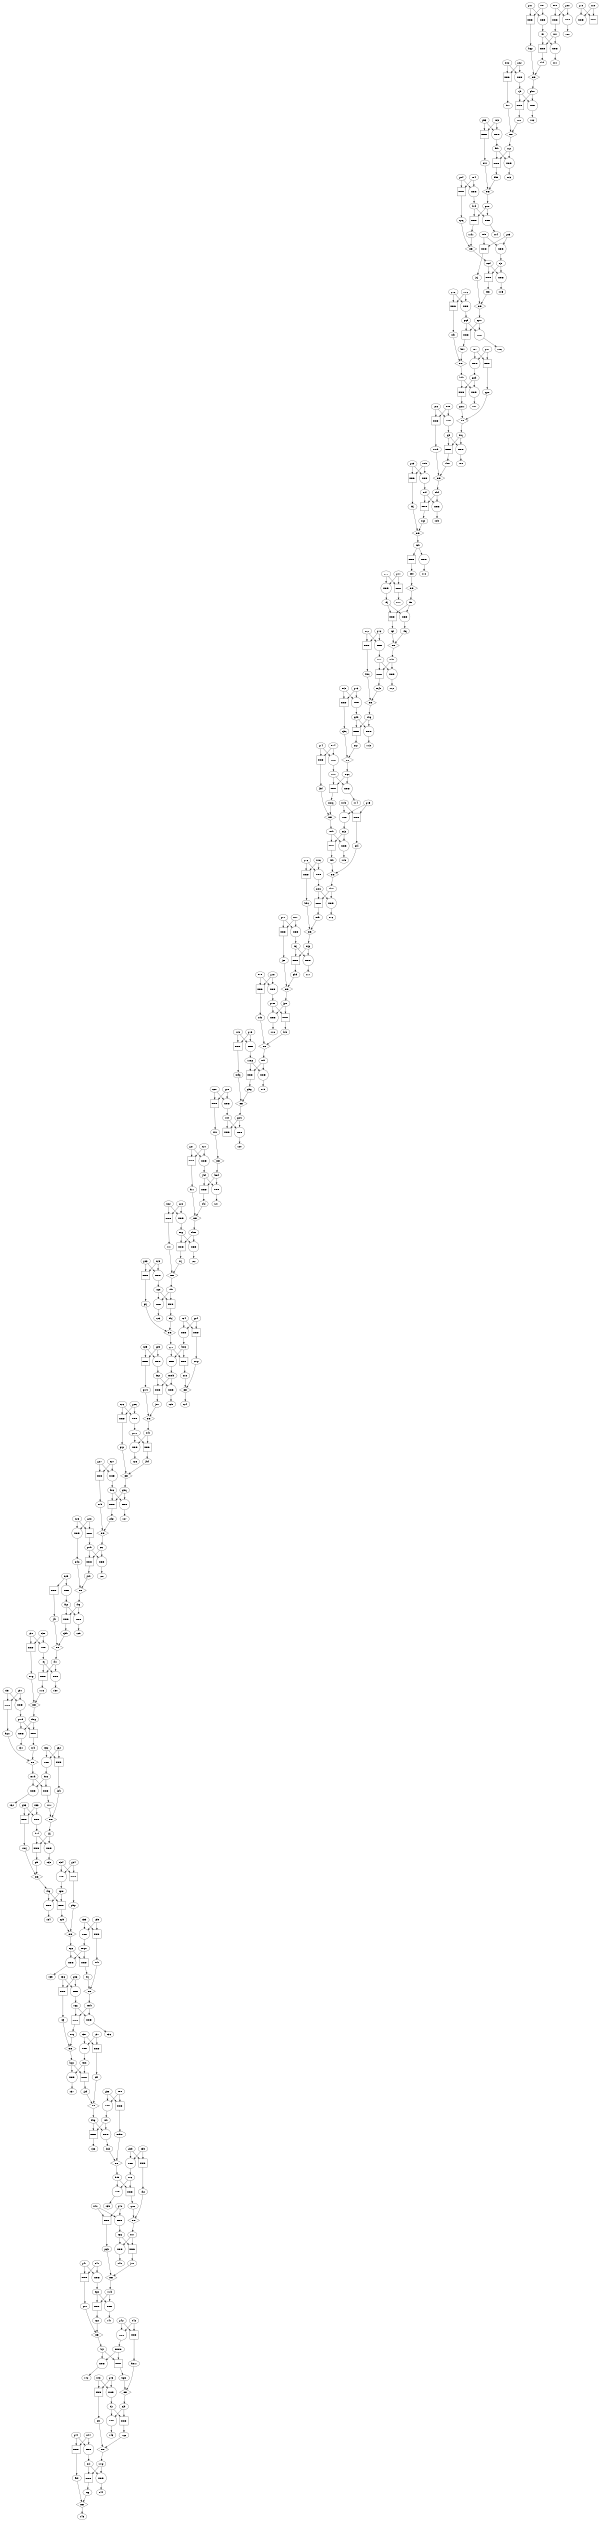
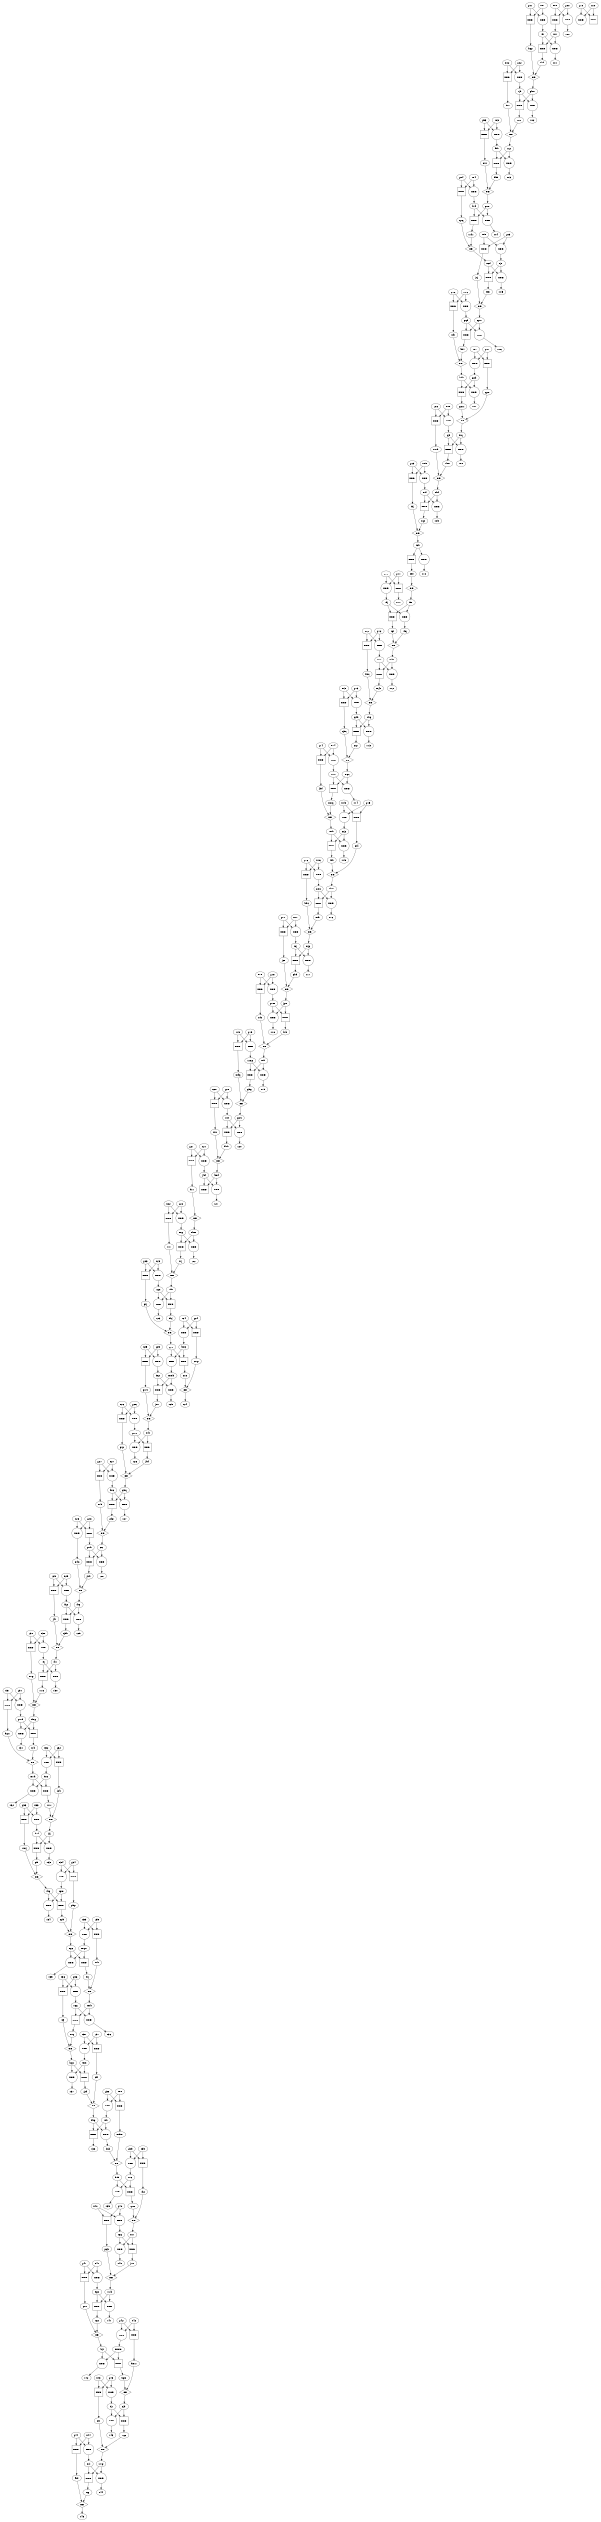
none -> (226, 1147)
(204, 1204) -> none
none -> (54, 1576)
